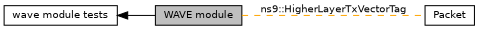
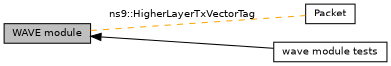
(141, 15) -> (187, 43)
